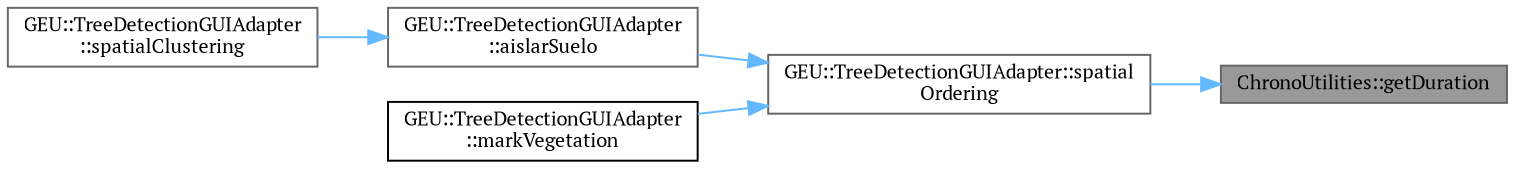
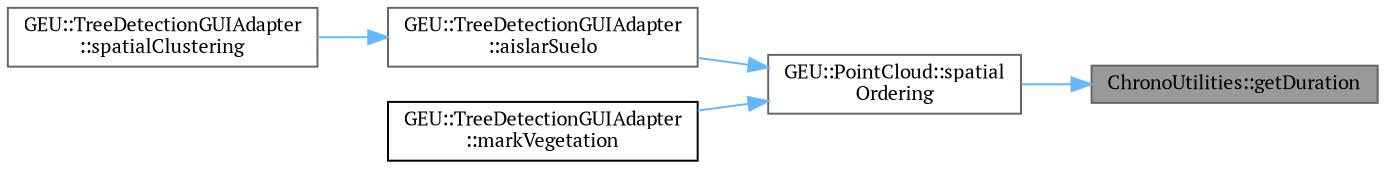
(959, 84) -> (895, 84)
